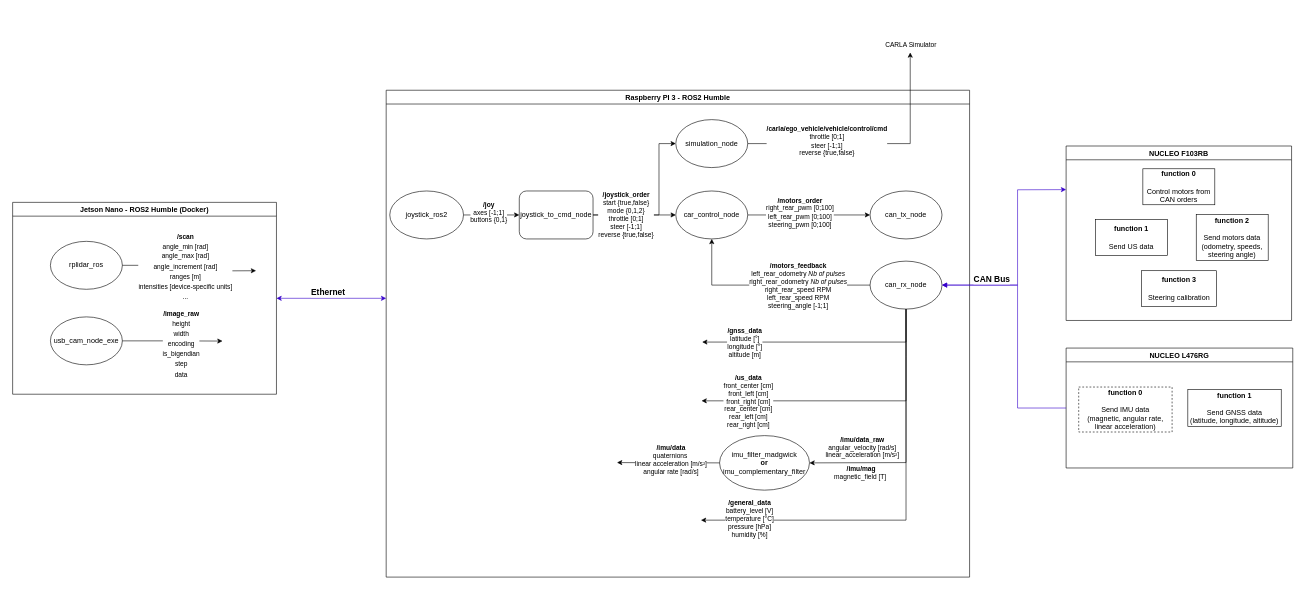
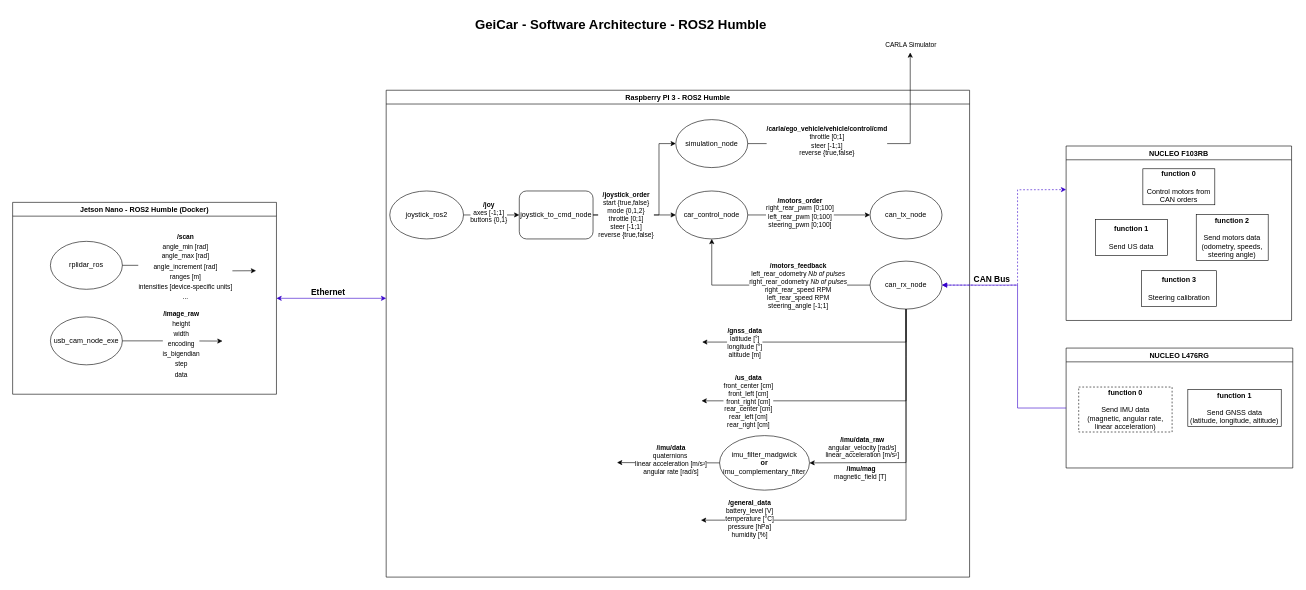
none -> (621, 25)
(1018, 215) -> (1018, 215)
